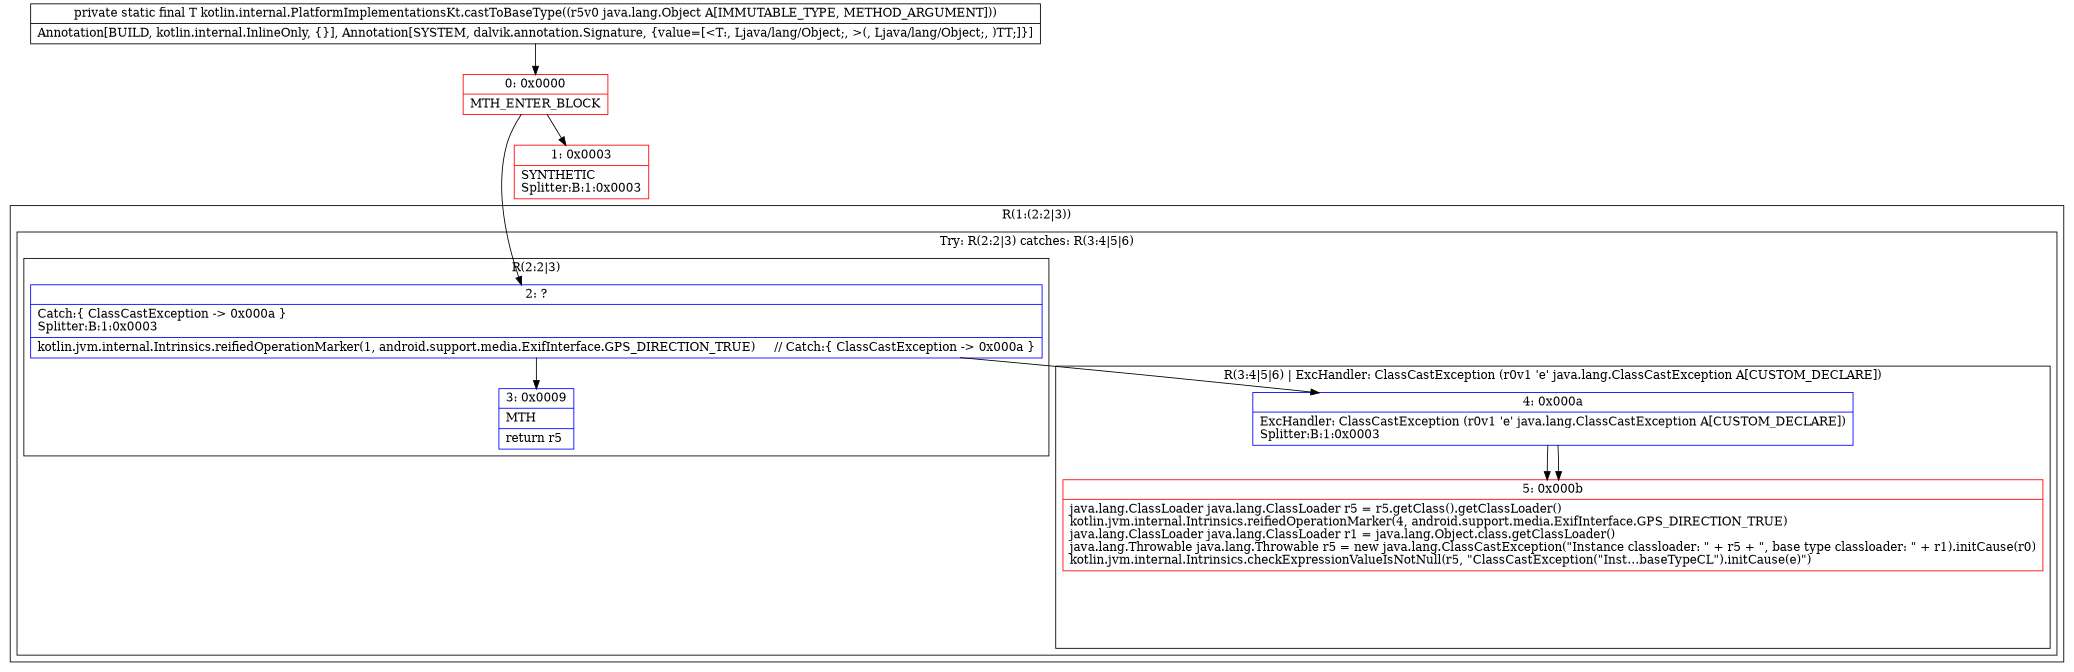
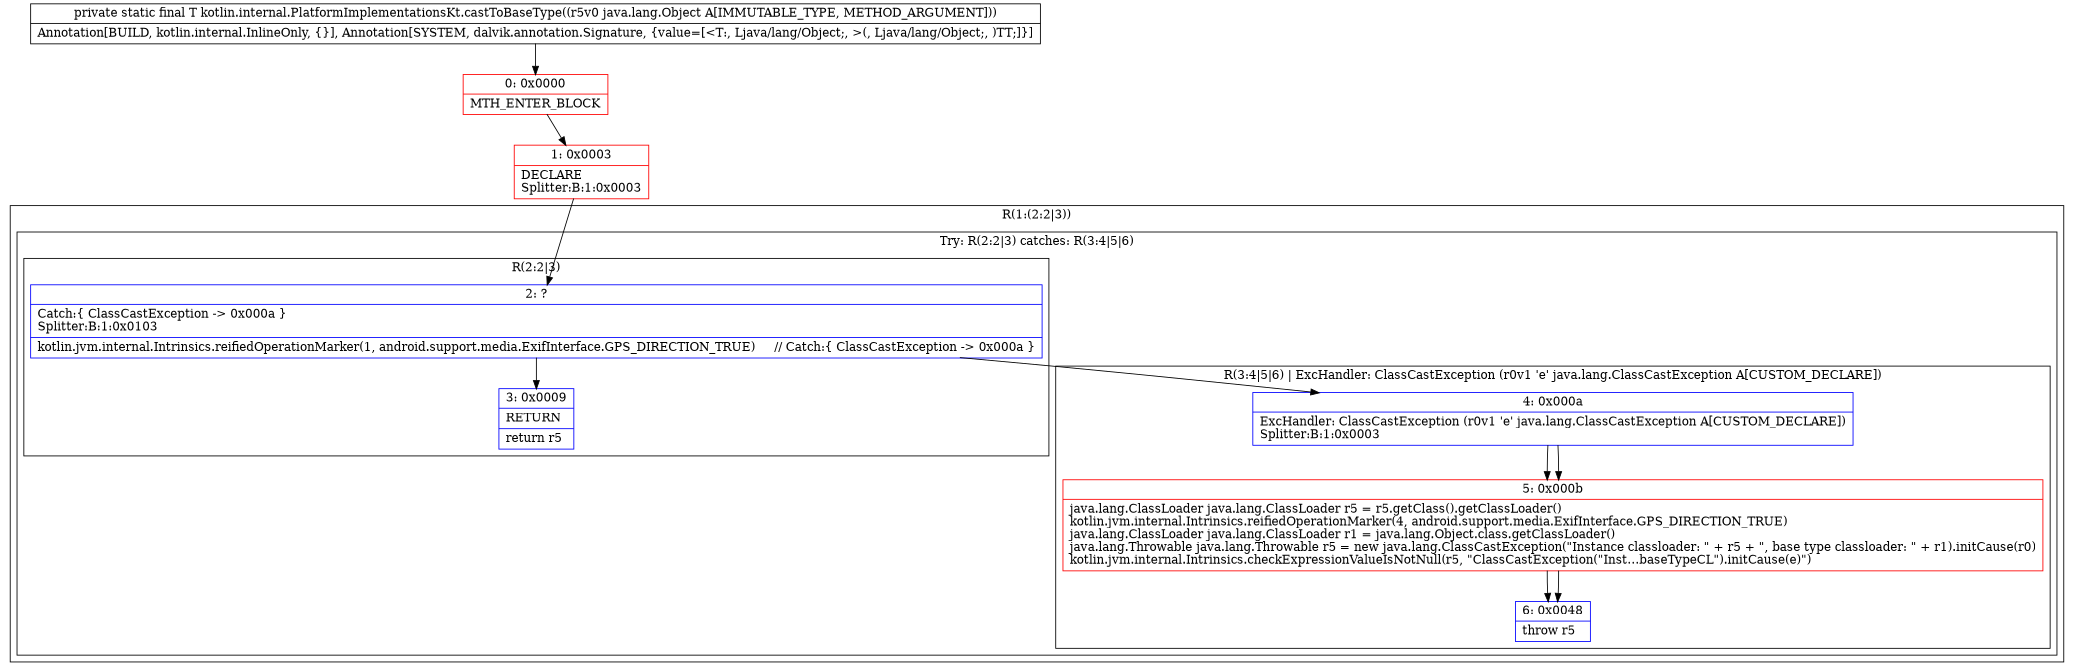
(559, 175) -> (552, 175)
(502, 195) -> (562, 238)
(98, 327) -> (98, 327)
(521, 418) -> (533, 418)
none -> (1553, 622)
